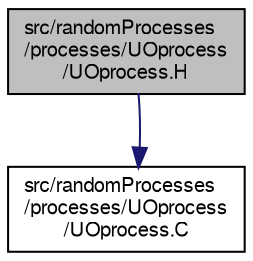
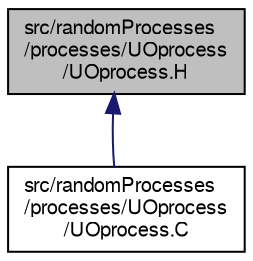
(140, 120) -> (113, 141)
